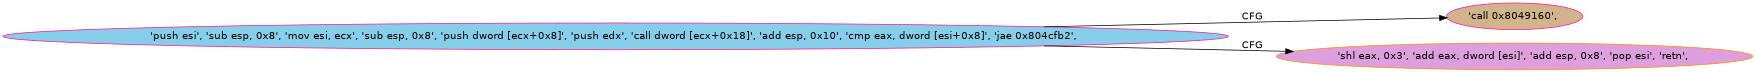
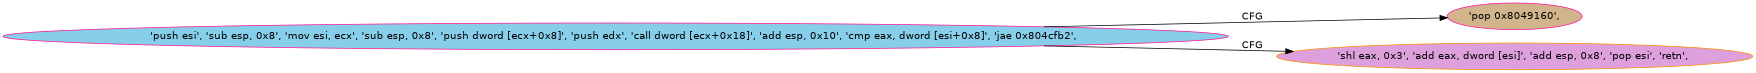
(1515, 16) -> (1515, 16)
